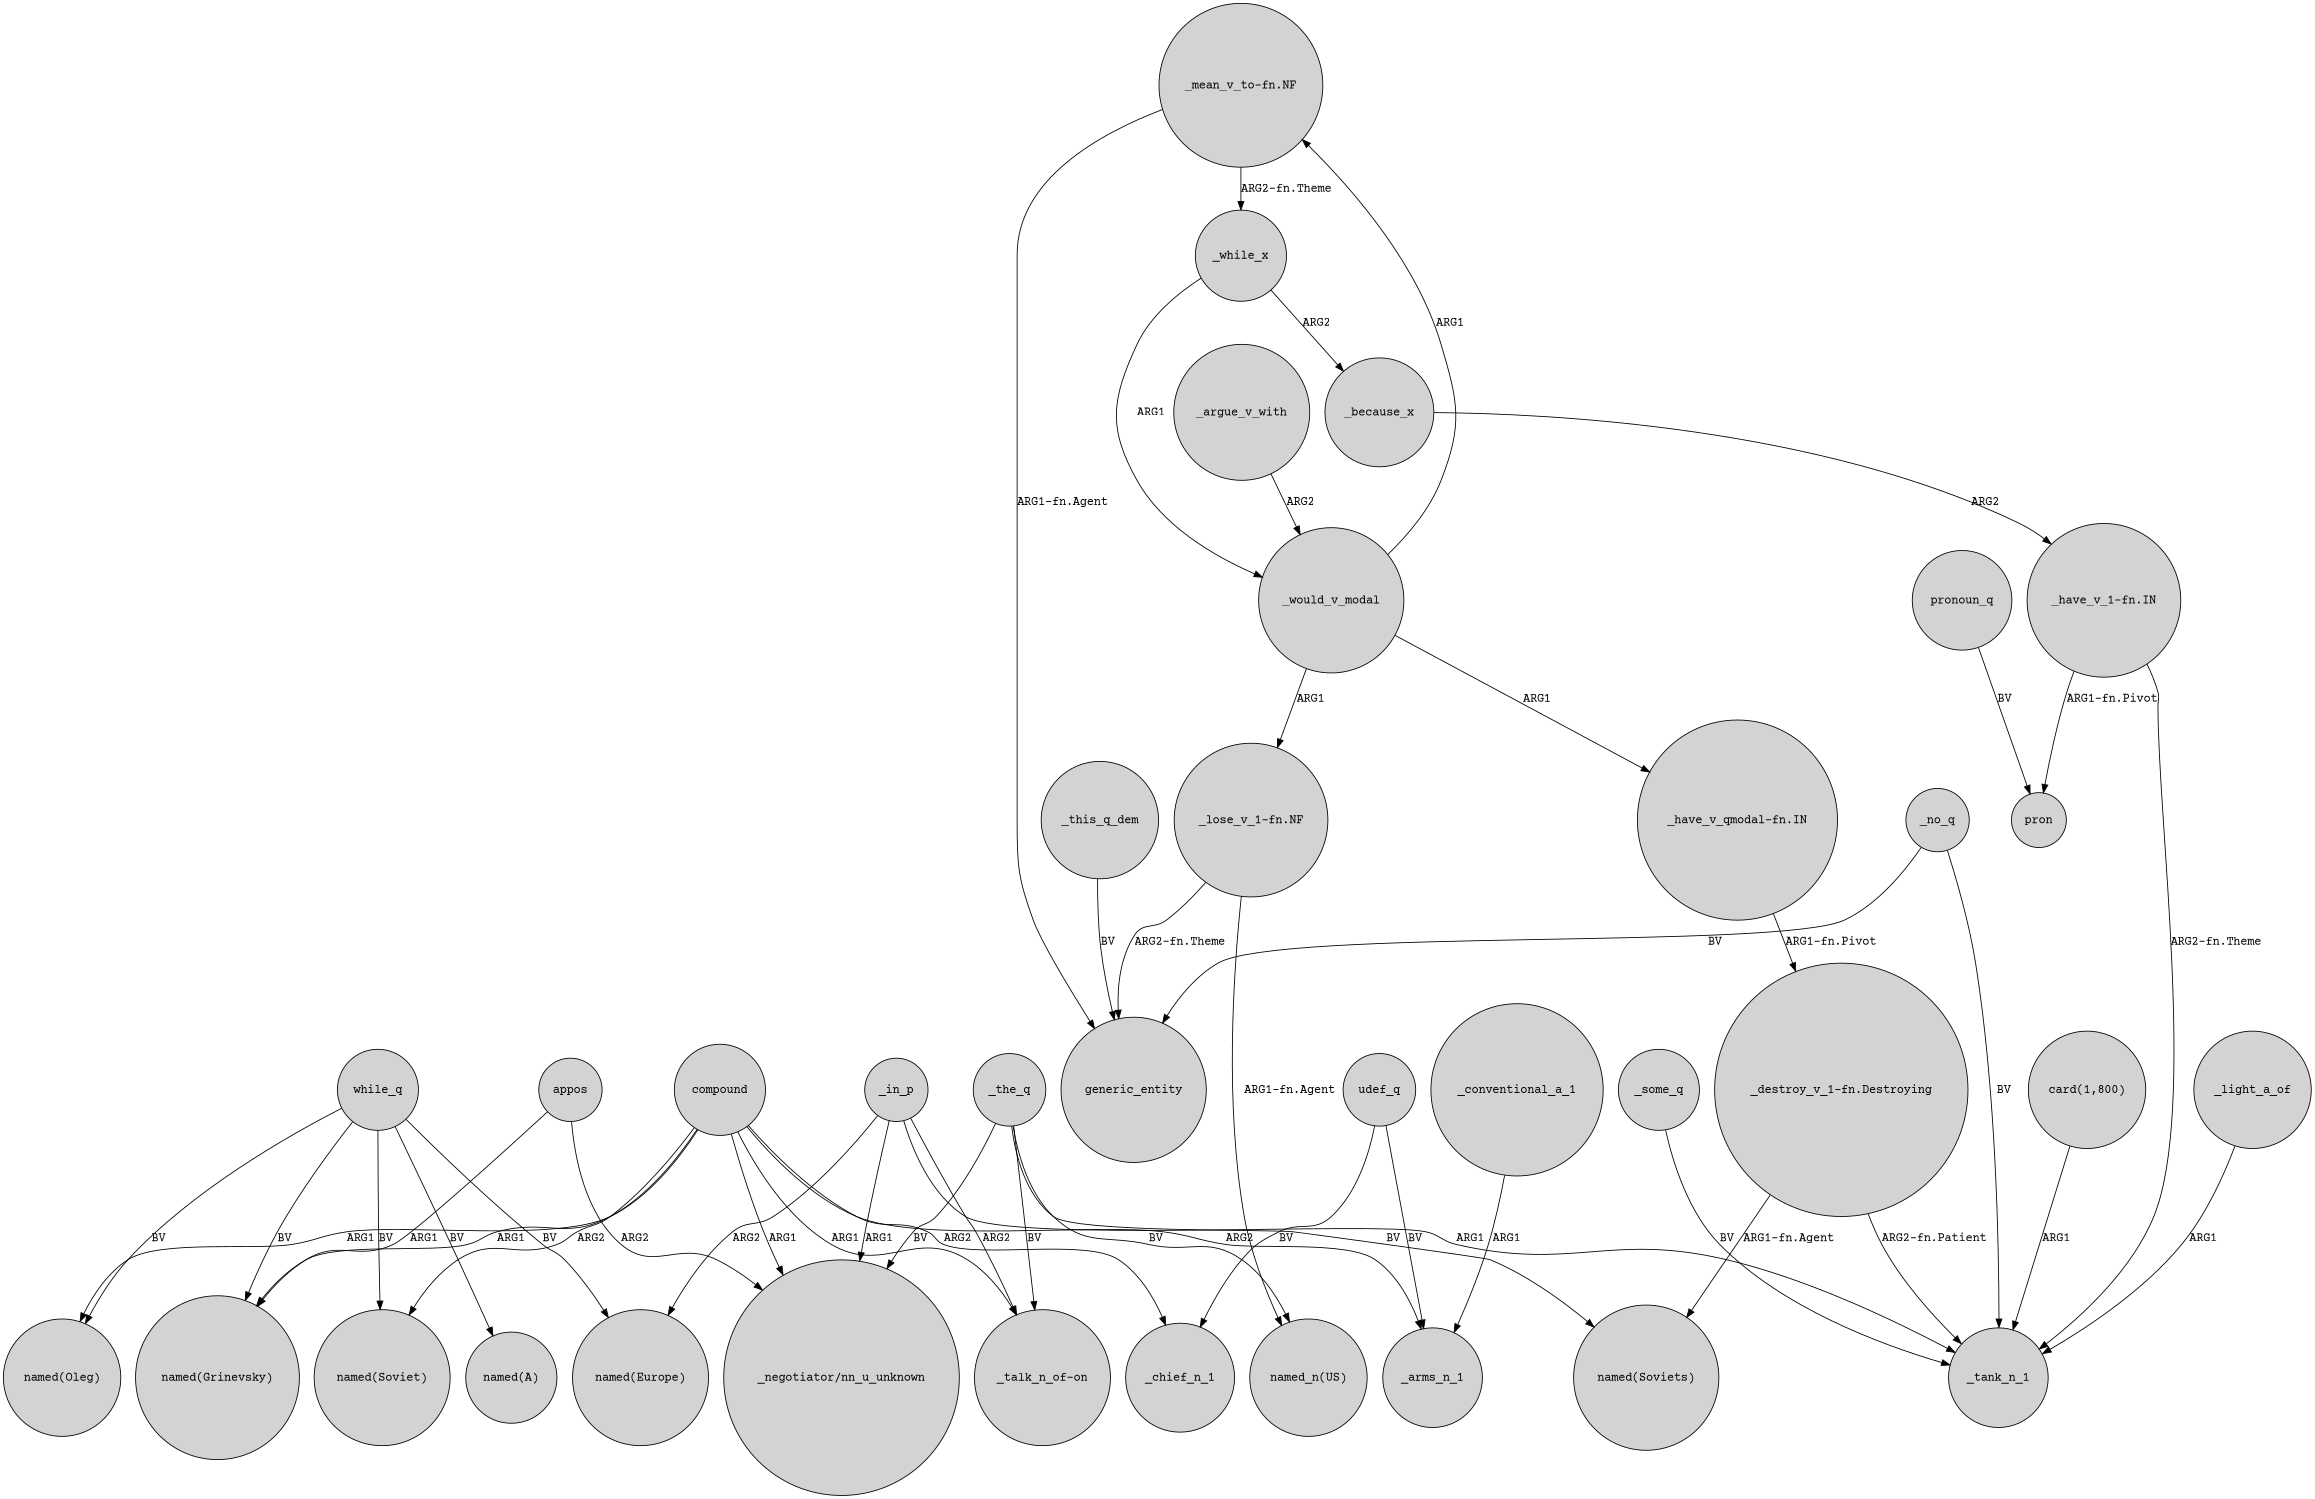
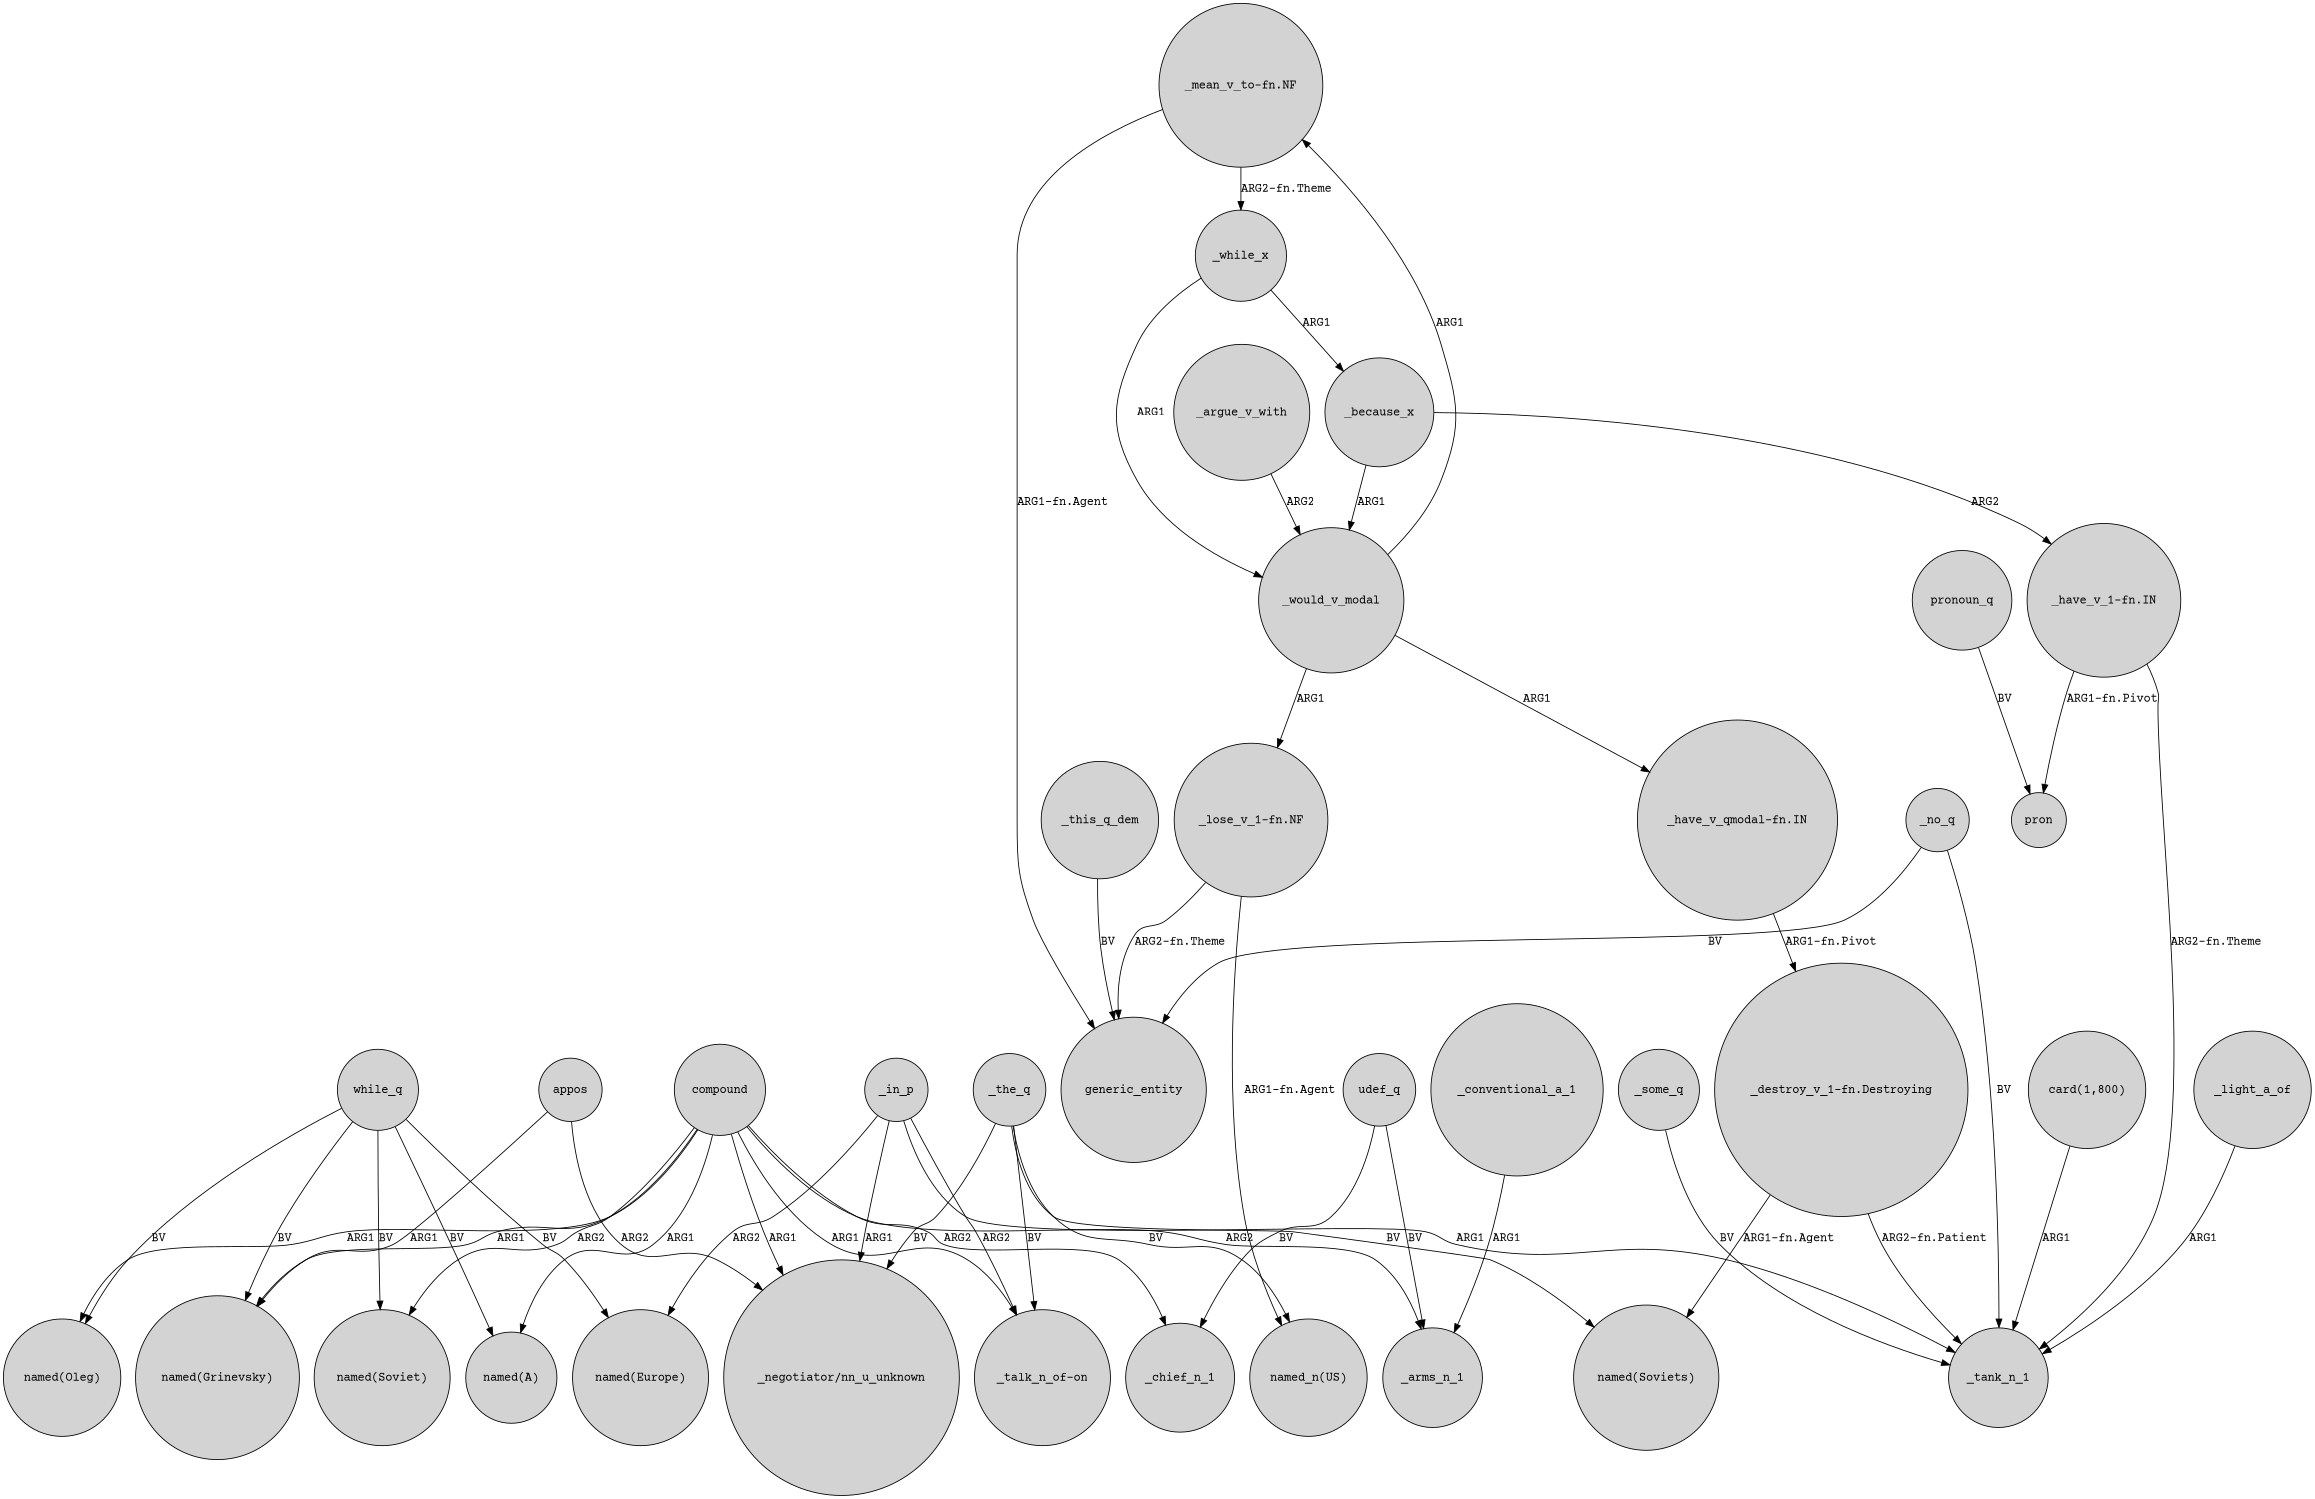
(1317, 323) -> (1317, 323)
none -> (1359, 493)
none -> (626, 1254)
